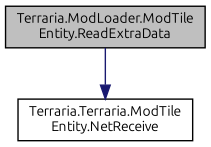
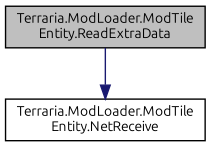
(105, 120) -> (105, 120)
